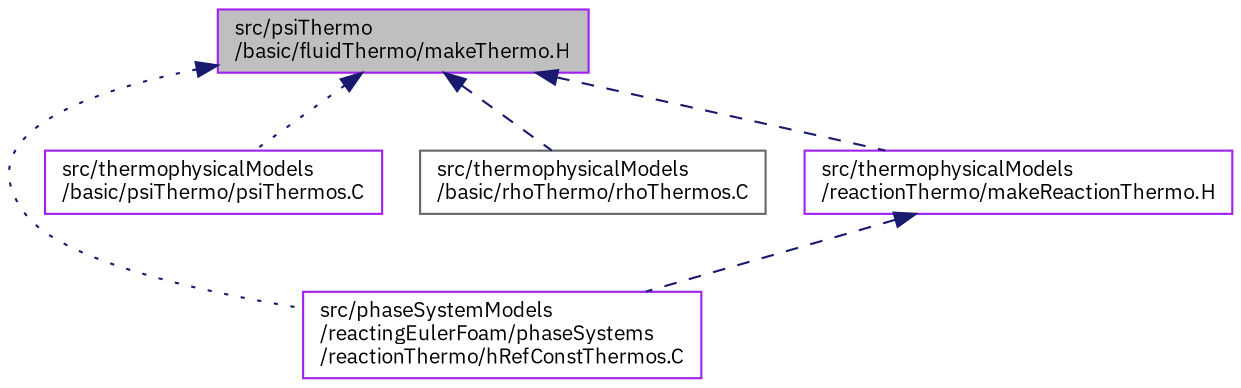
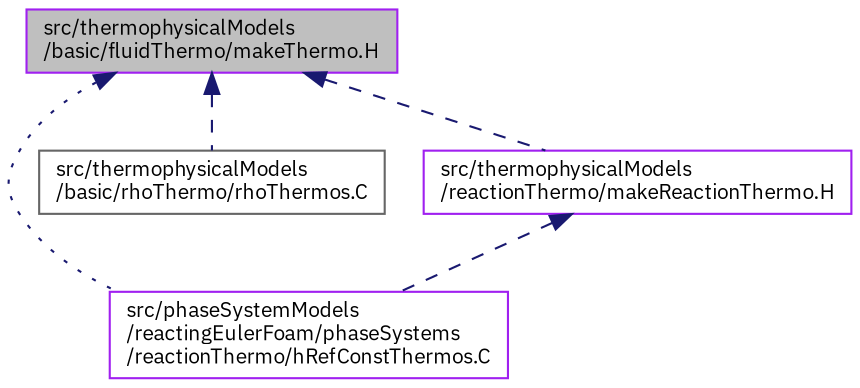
(403, 41) -> (212, 41)
(214, 182) -> none
